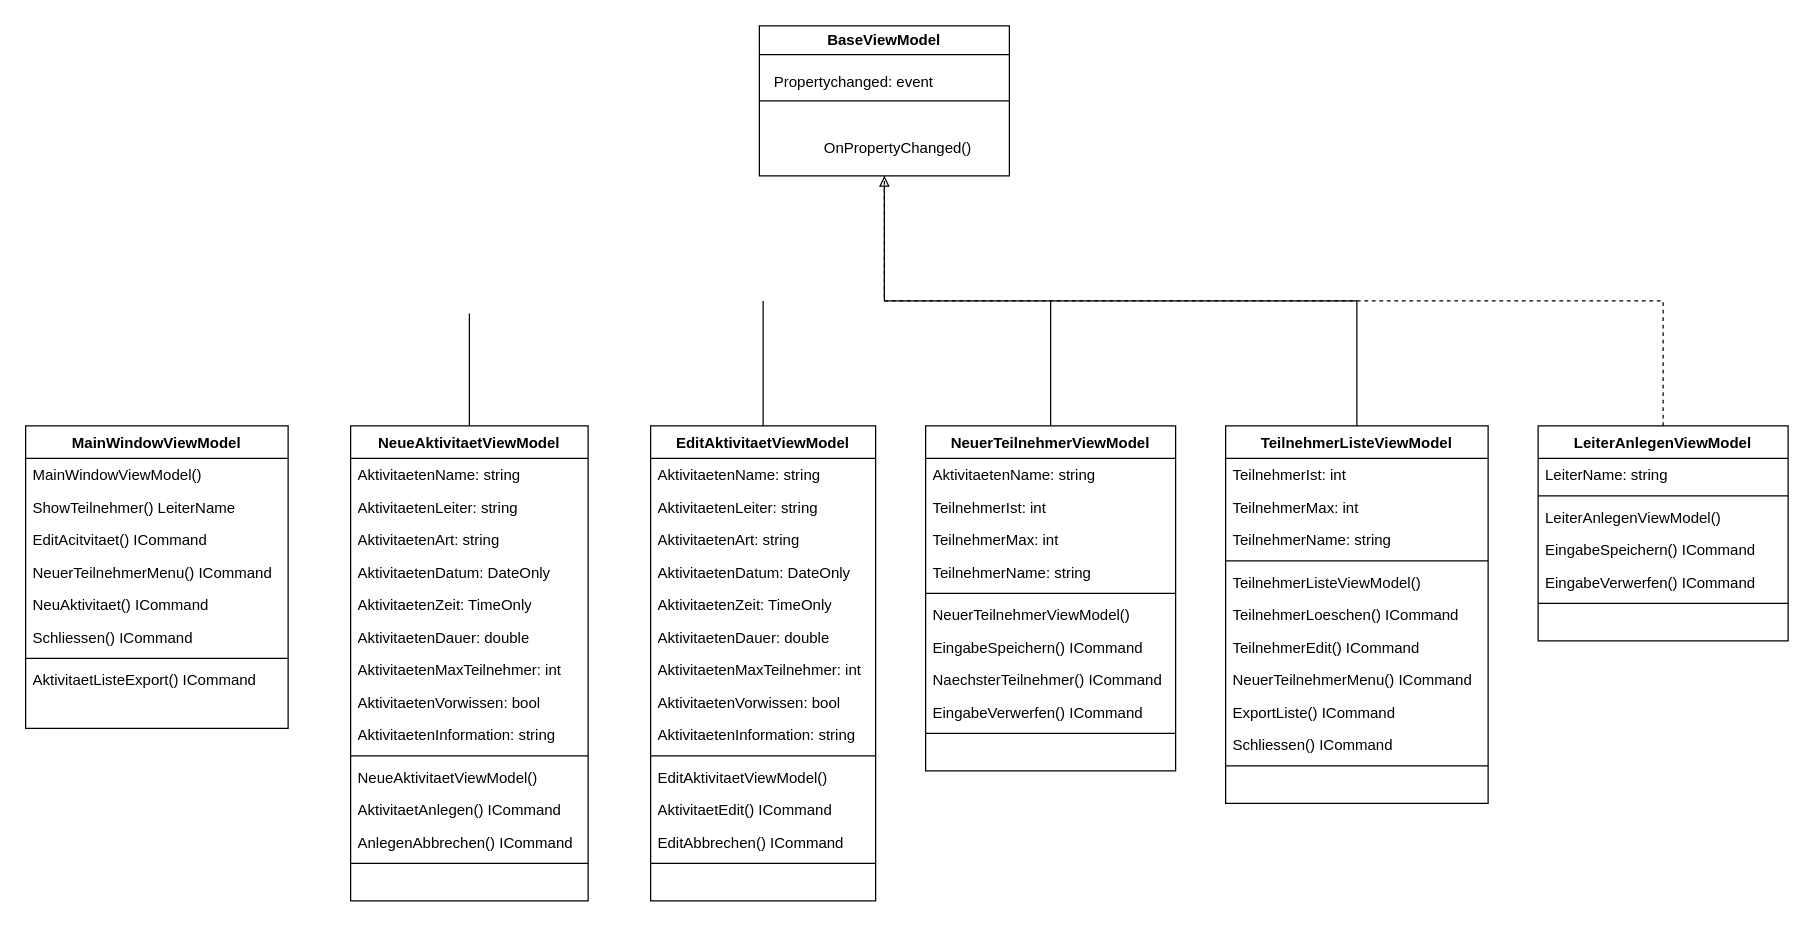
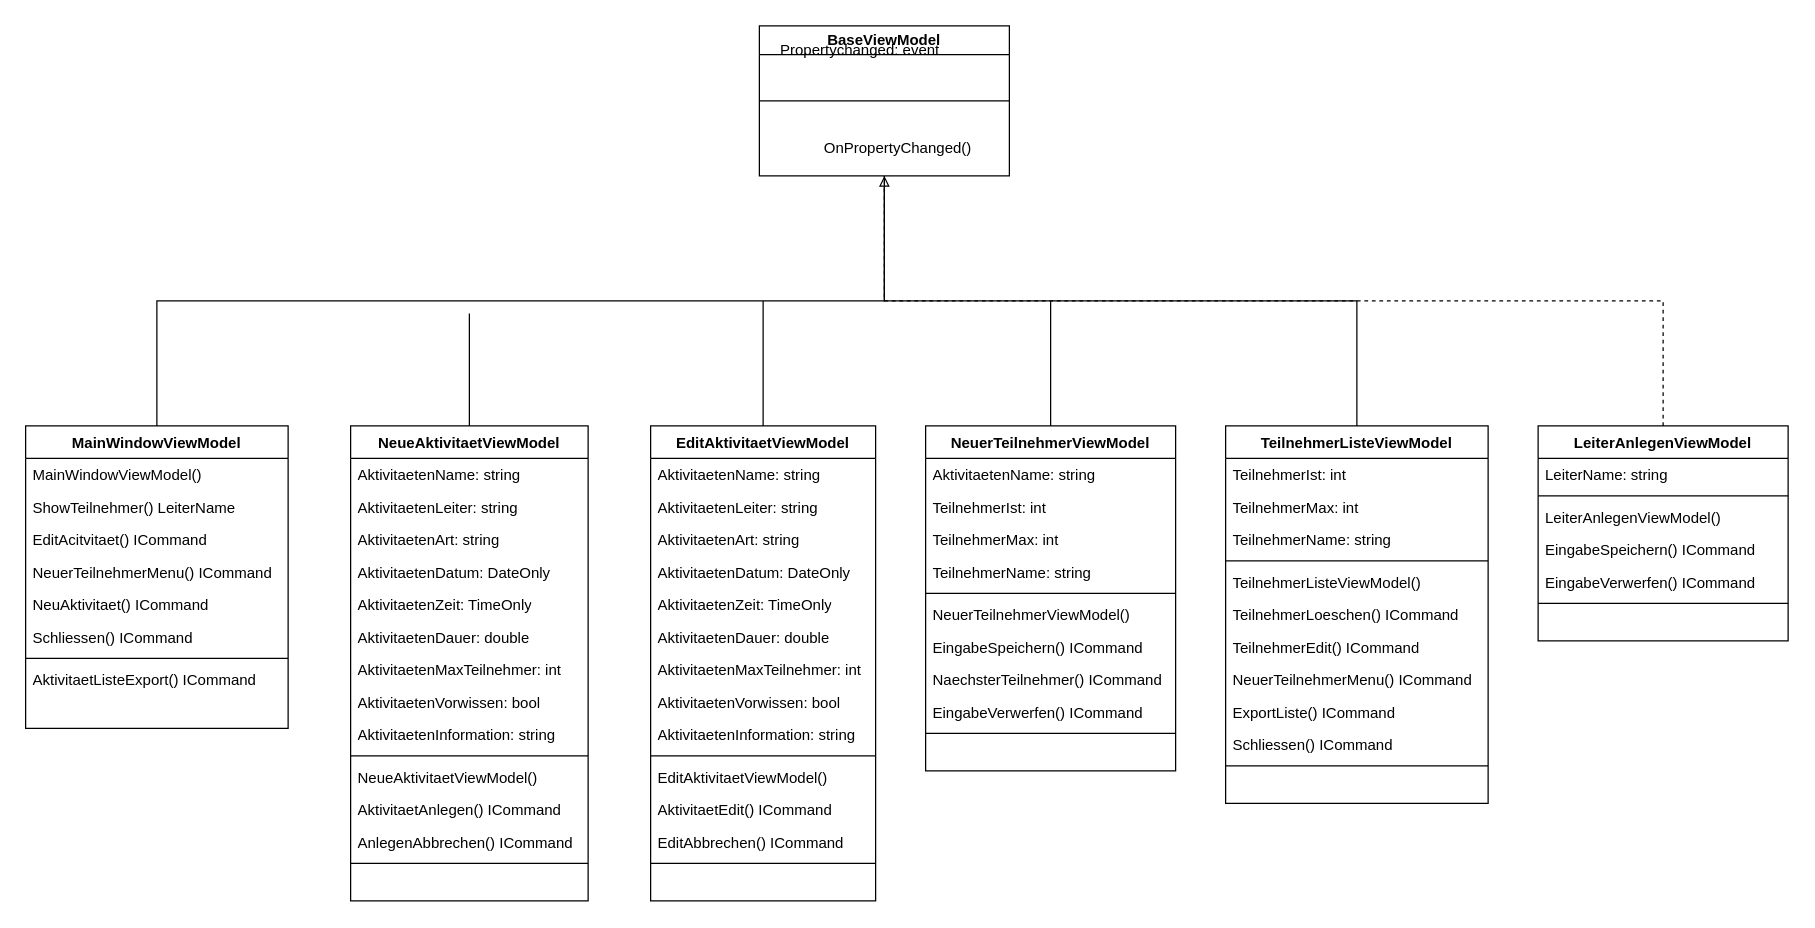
(866, 82) -> (872, 51)
none -> (457, 301)
